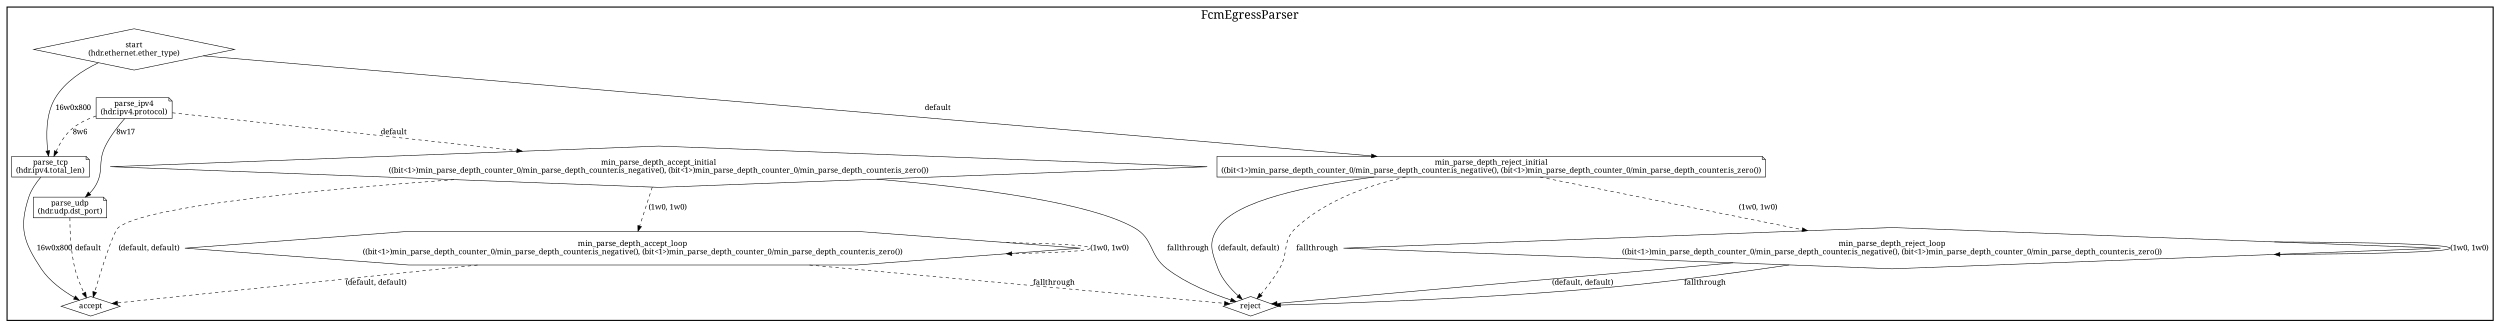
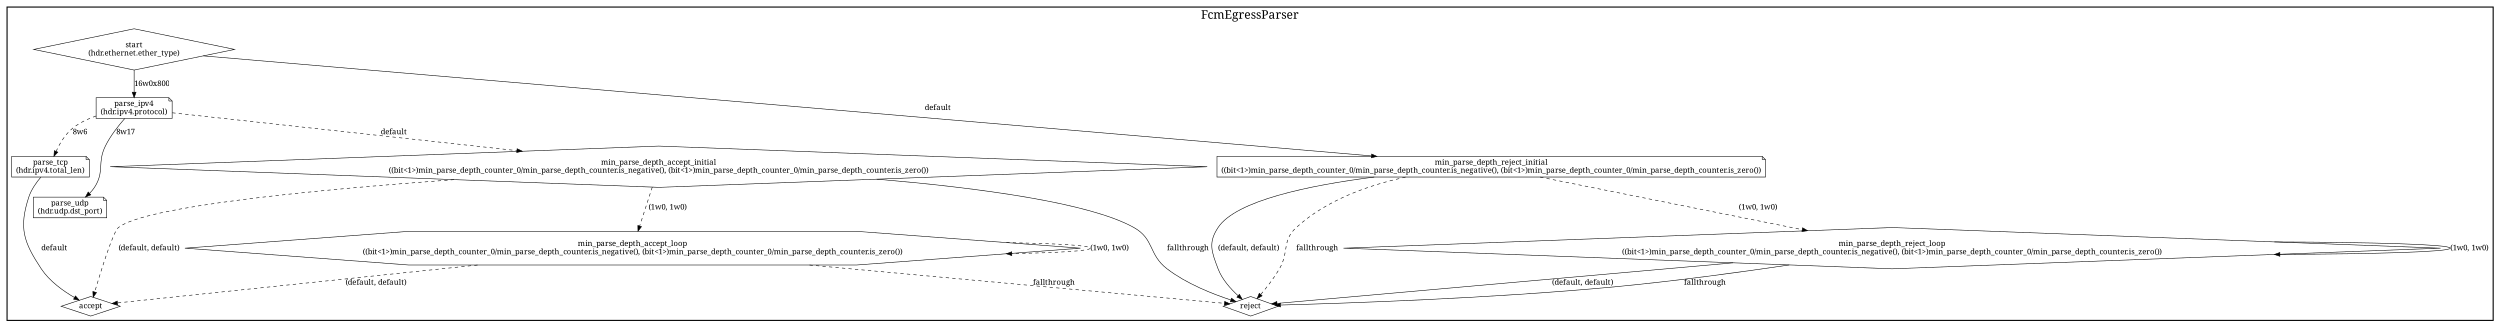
(56, 97) -> (134, 81)
(55, 248) -> (55, 248)
(73, 256) -> none
